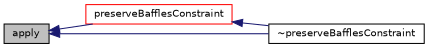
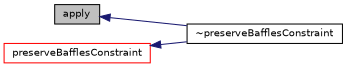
(76, 27) -> none
